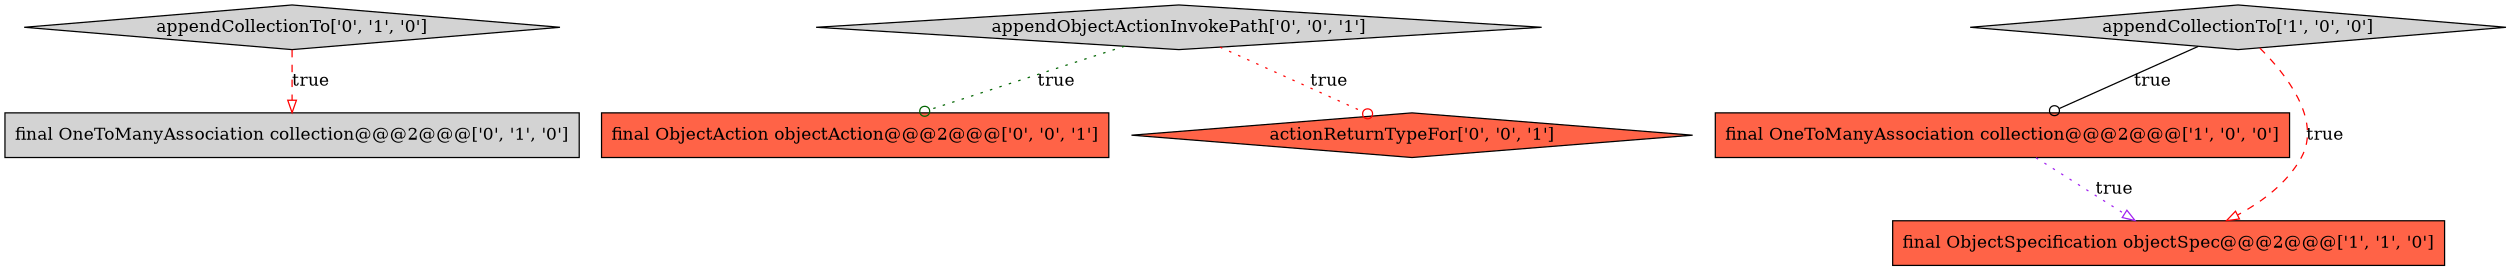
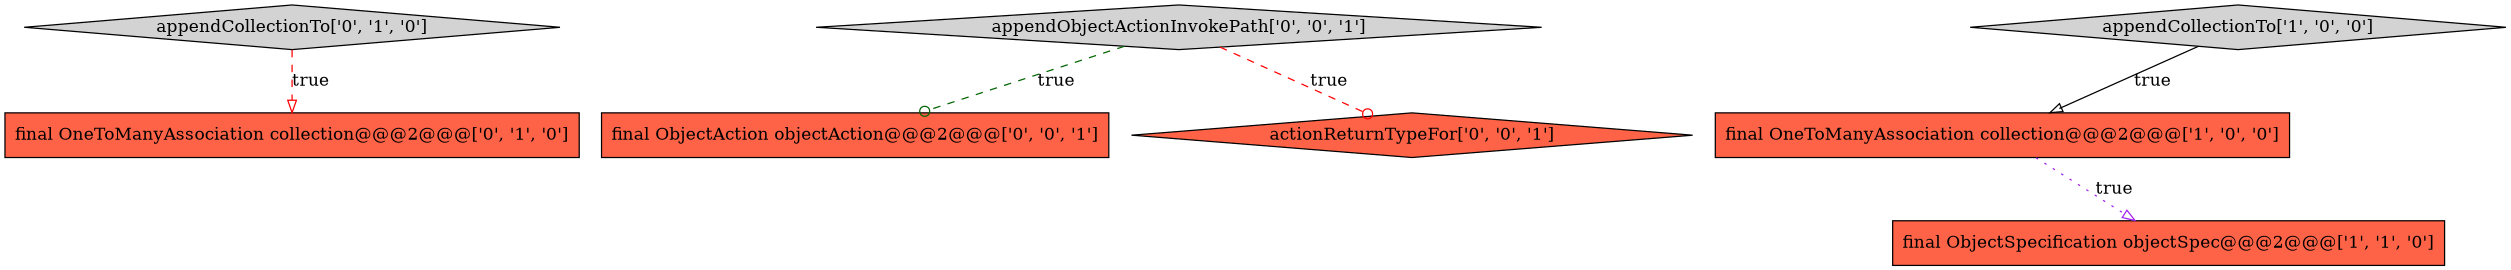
(2129, 77) -> (2129, 77)
(1027, 78) -> (1027, 78)
(1291, 79) -> (1291, 79)
(292, 135) -> (292, 135)
(2307, 139) -> none
